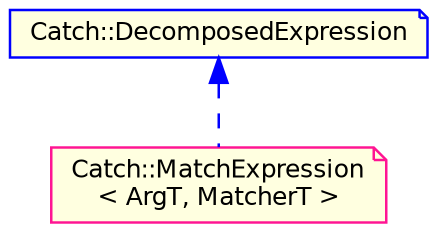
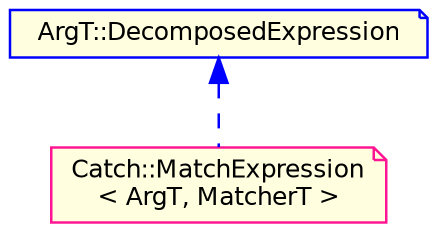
(219, 34) -> (219, 34)
